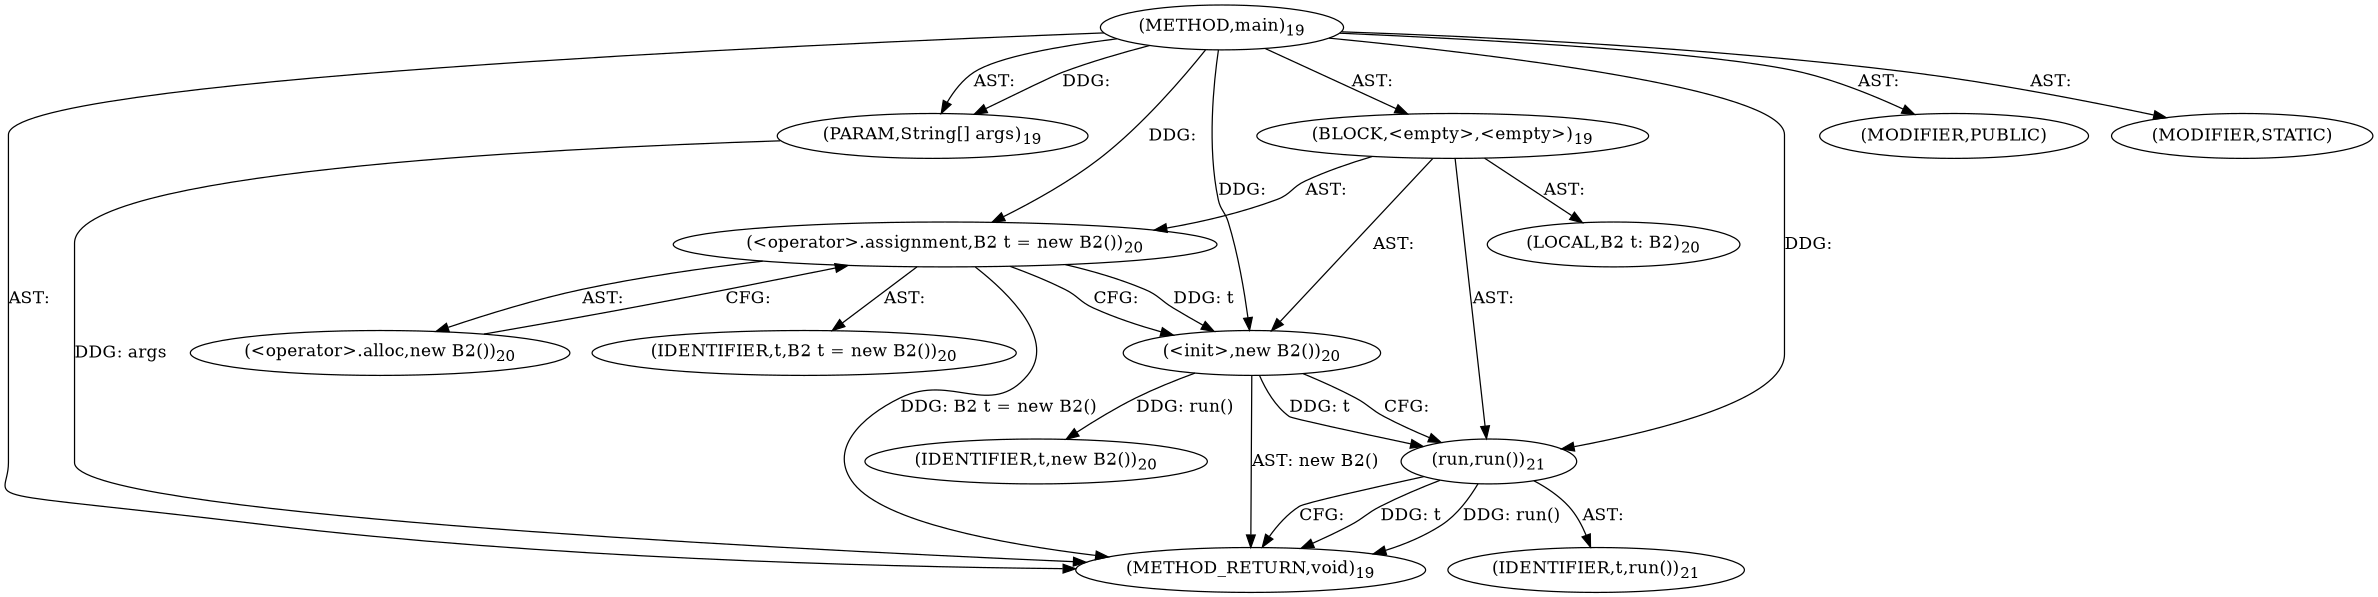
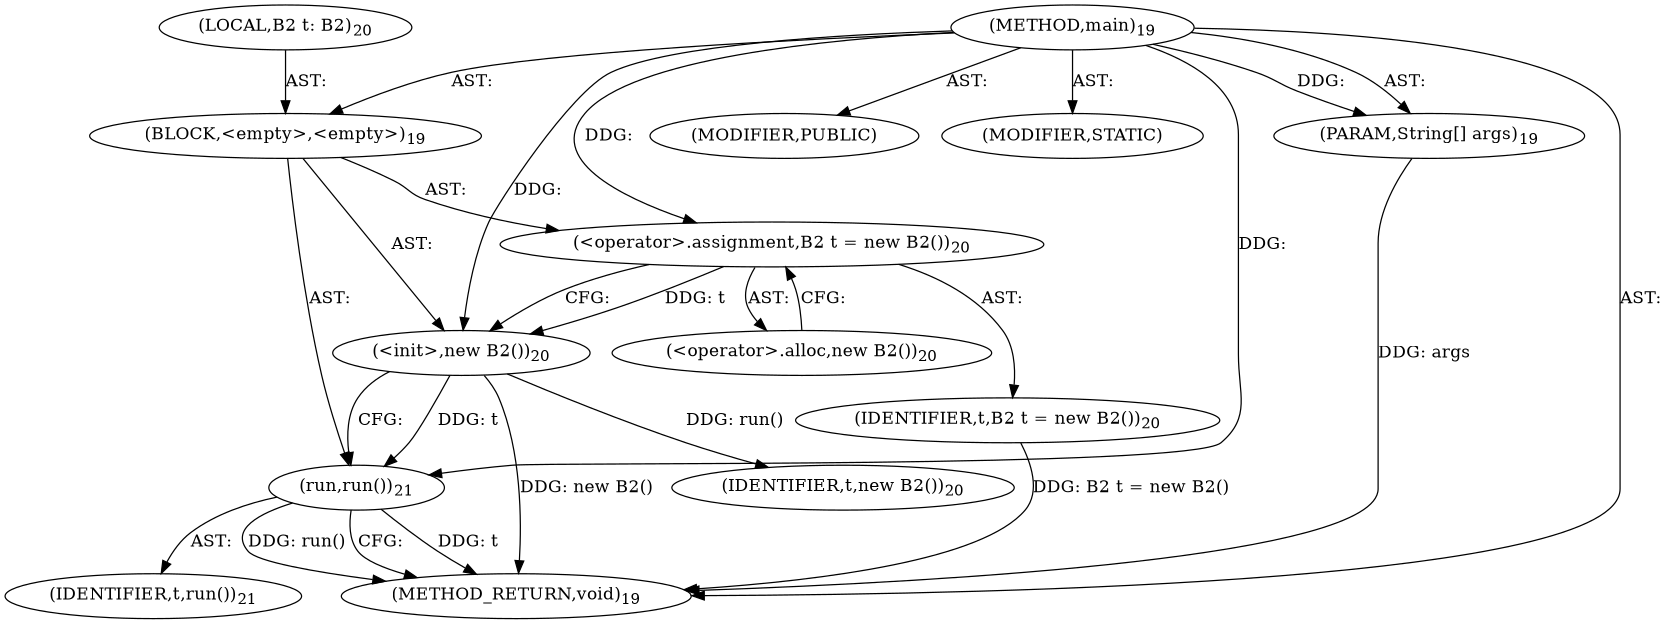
(1528, 187) -> (286, 75)
(859, 427) -> (902, 563)
(1316, 461) -> (587, 488)
